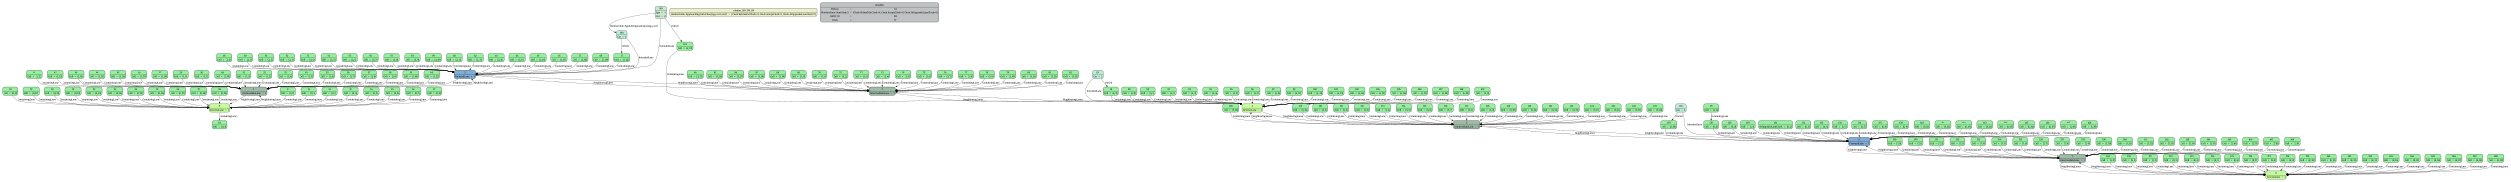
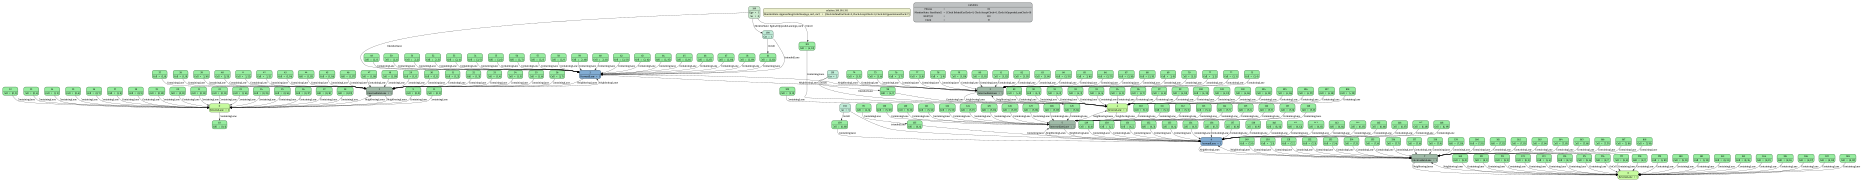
none -> (1043, 74)
(1771, 127) -> (1123, 127)
